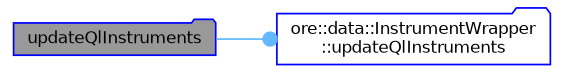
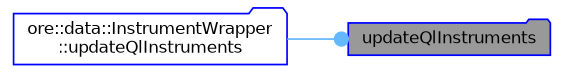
(240, 39) -> (311, 39)
